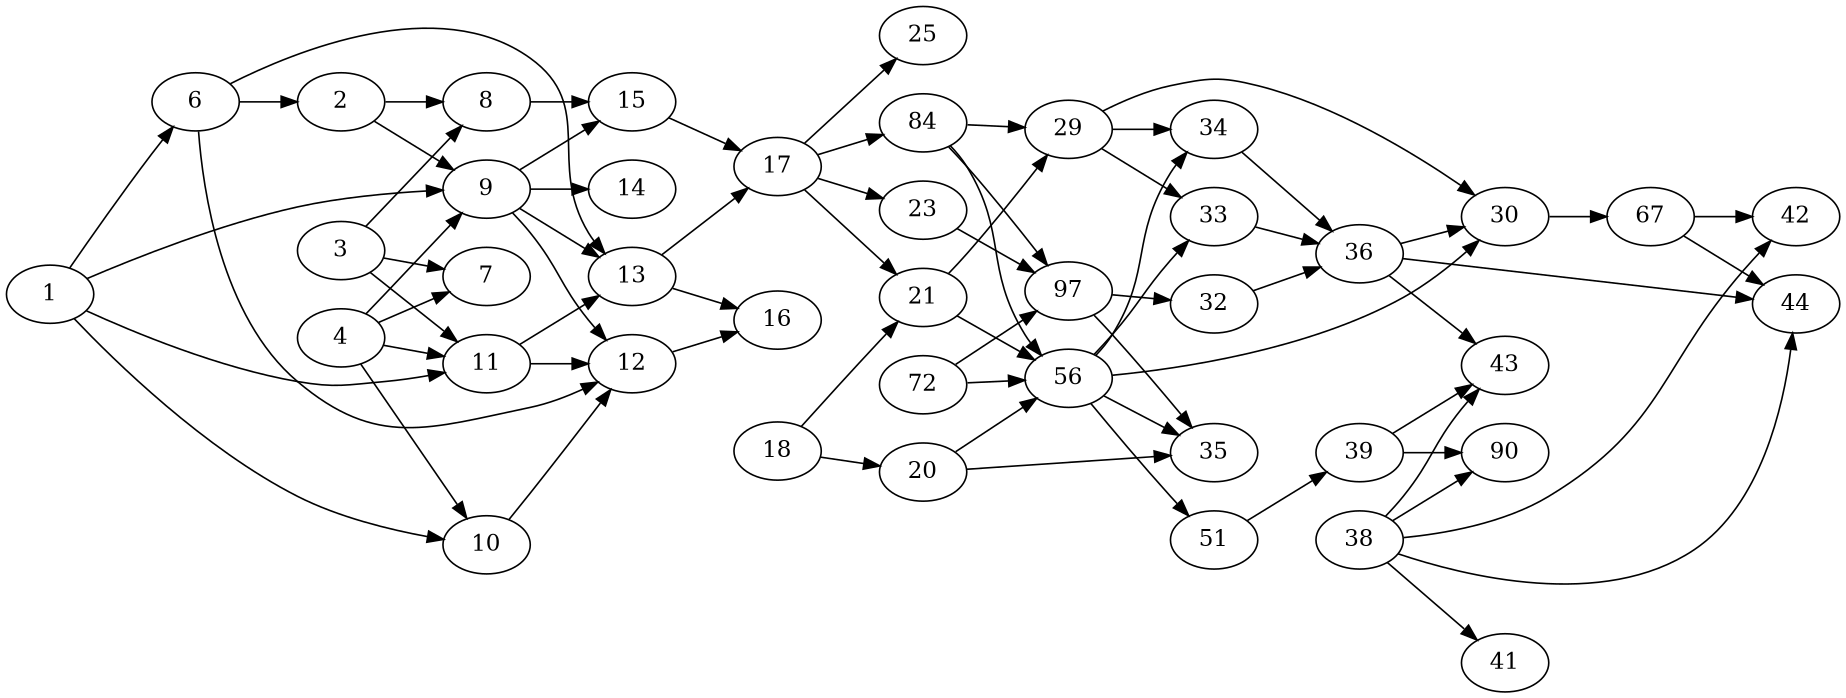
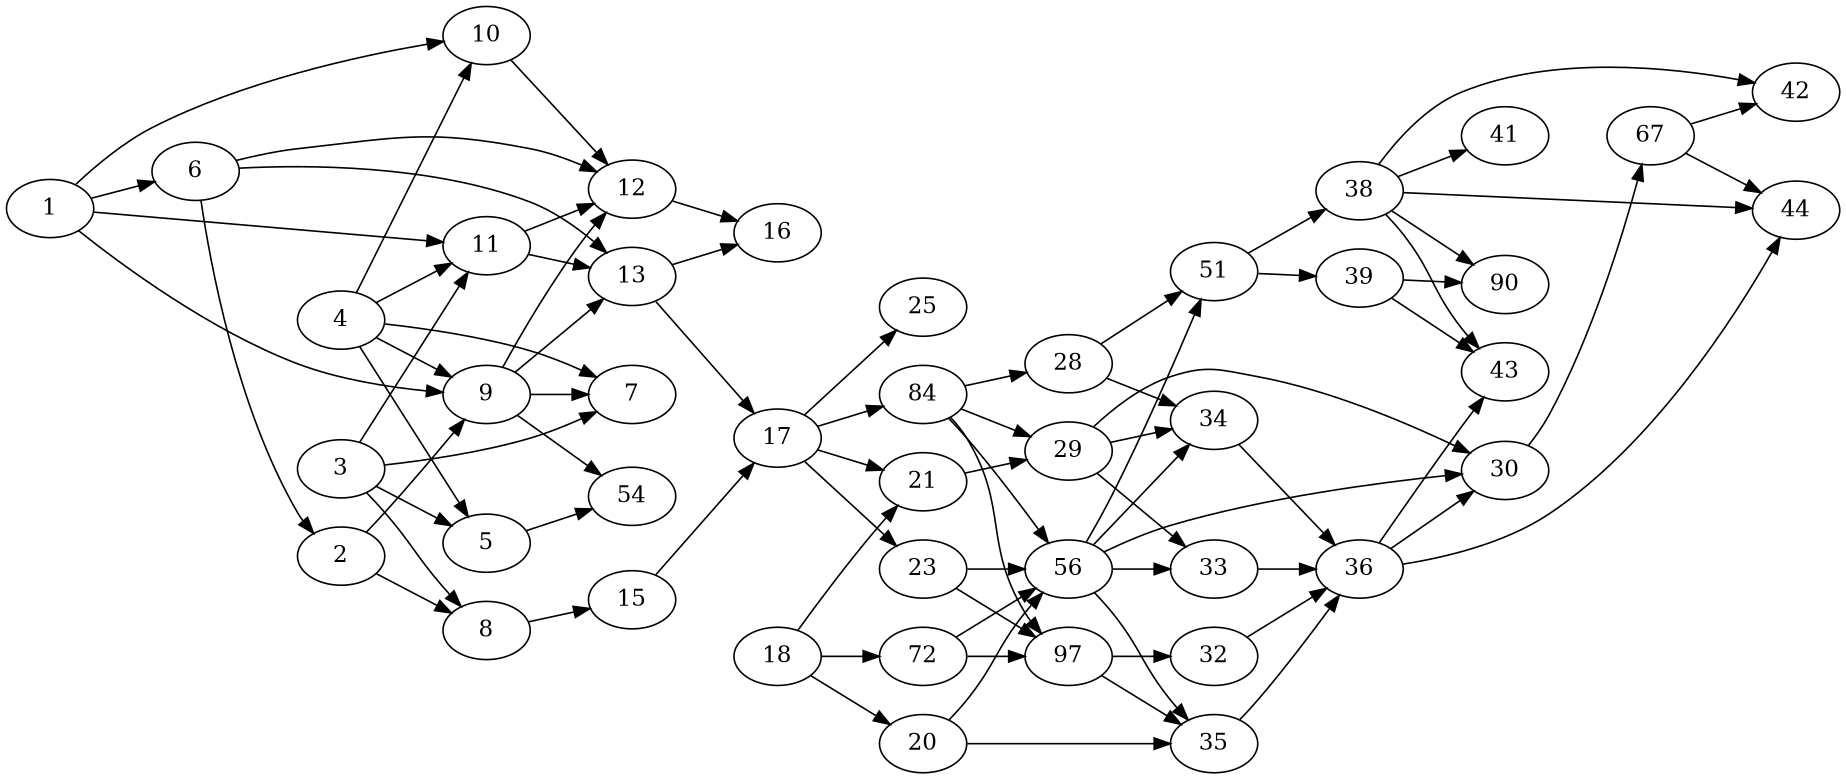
(552, 150) -> (551, 394)
(632, 189) -> (632, 496)
none -> (1280, 235)
(985, 332) -> (988, 569)
none -> (1069, 364)
none -> (487, 543)
none -> (842, 656)
none -> (1286, 666)
